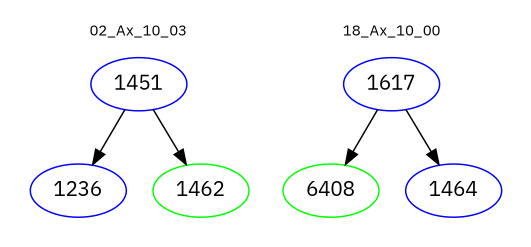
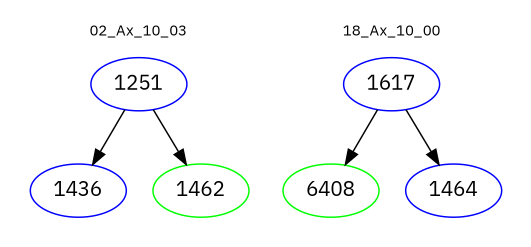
(139, 84) -> (139, 84)
(78, 191) -> (78, 191)
